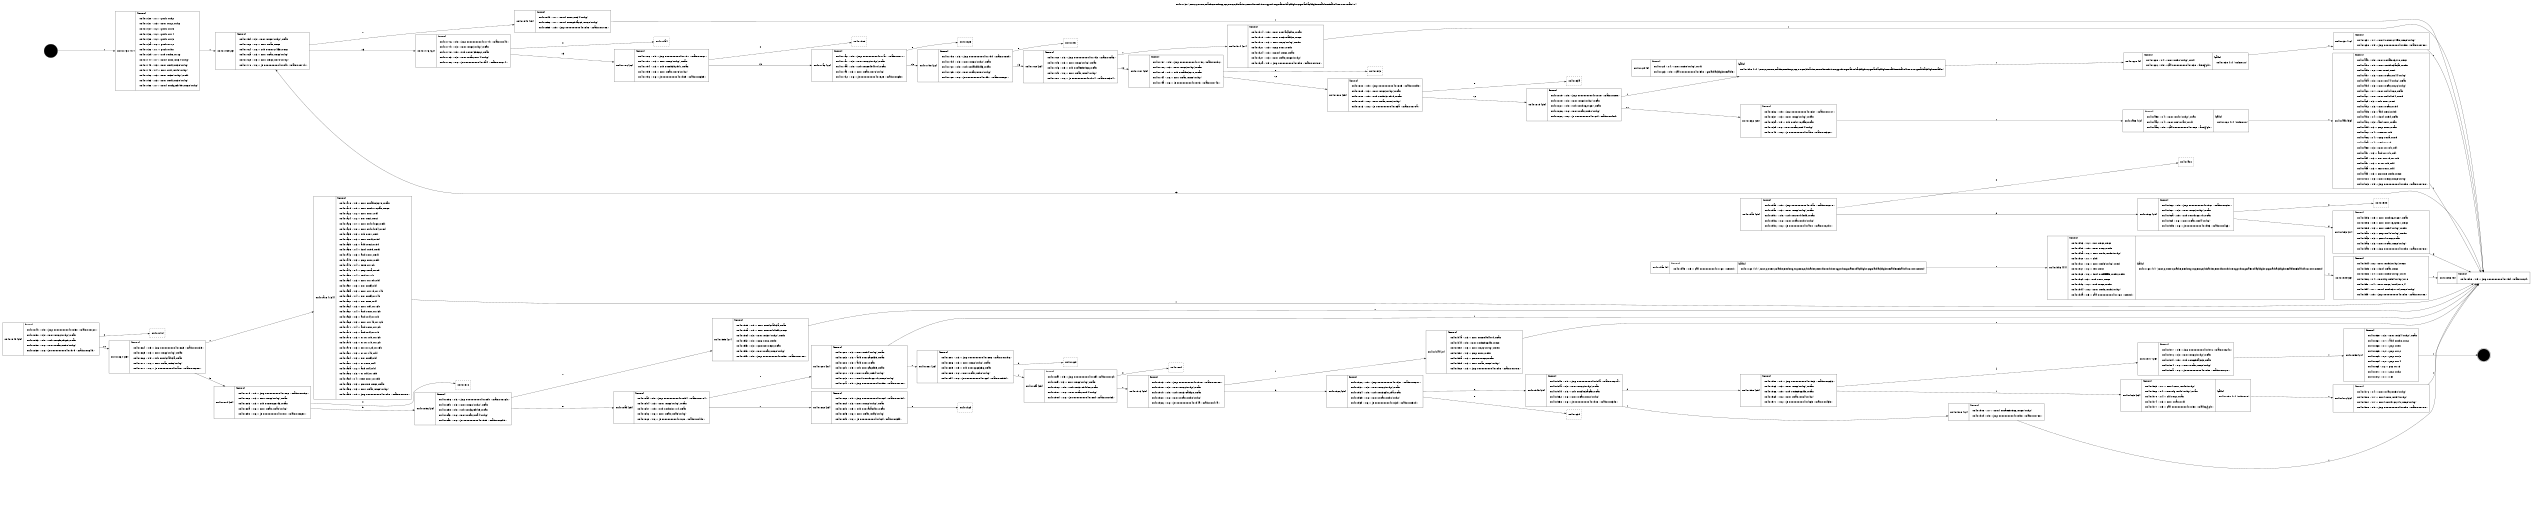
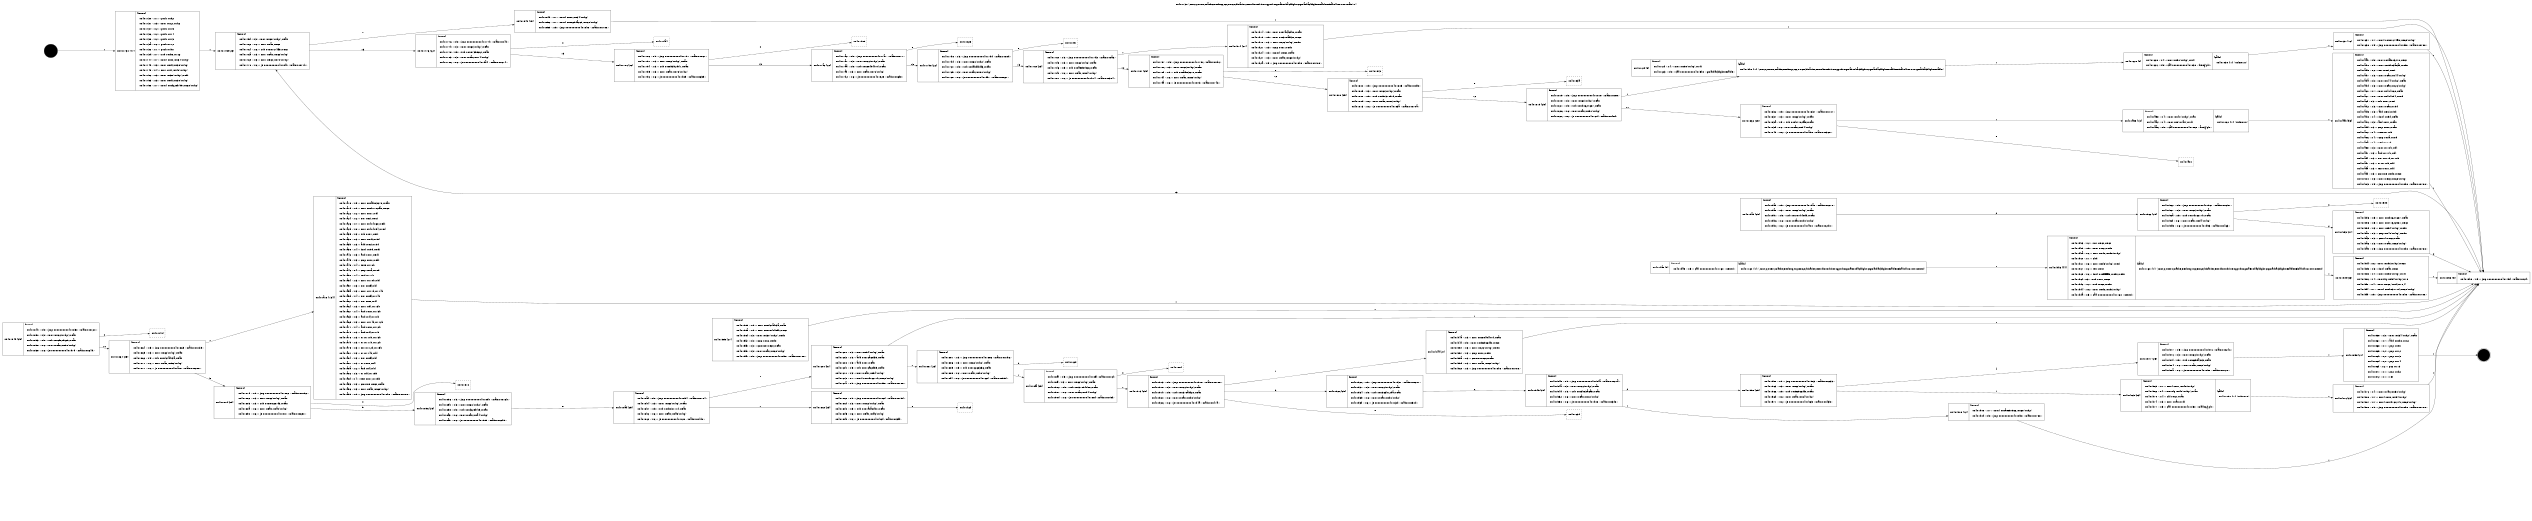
(2007, 186) -> (2007, 143)
(611, 374) -> none
(1494, 405) -> (1394, 415)
